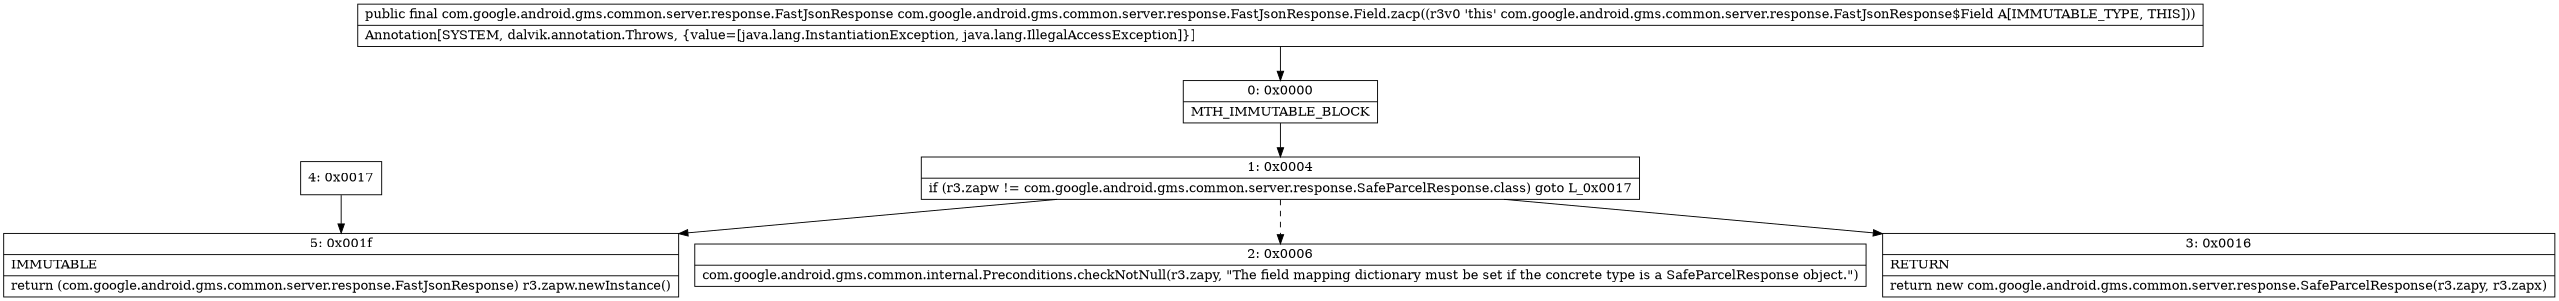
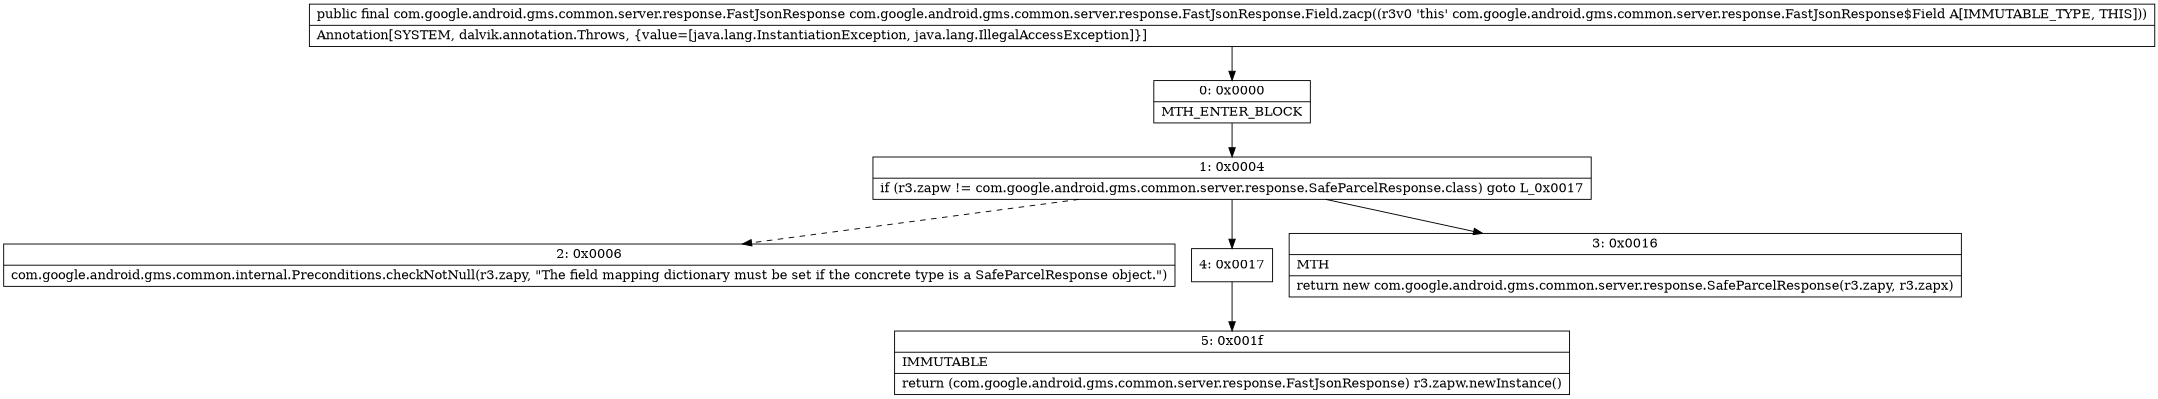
(1280, 112) -> (1232, 112)
(872, 216) -> (1232, 219)
(1920, 265) -> (1313, 265)
